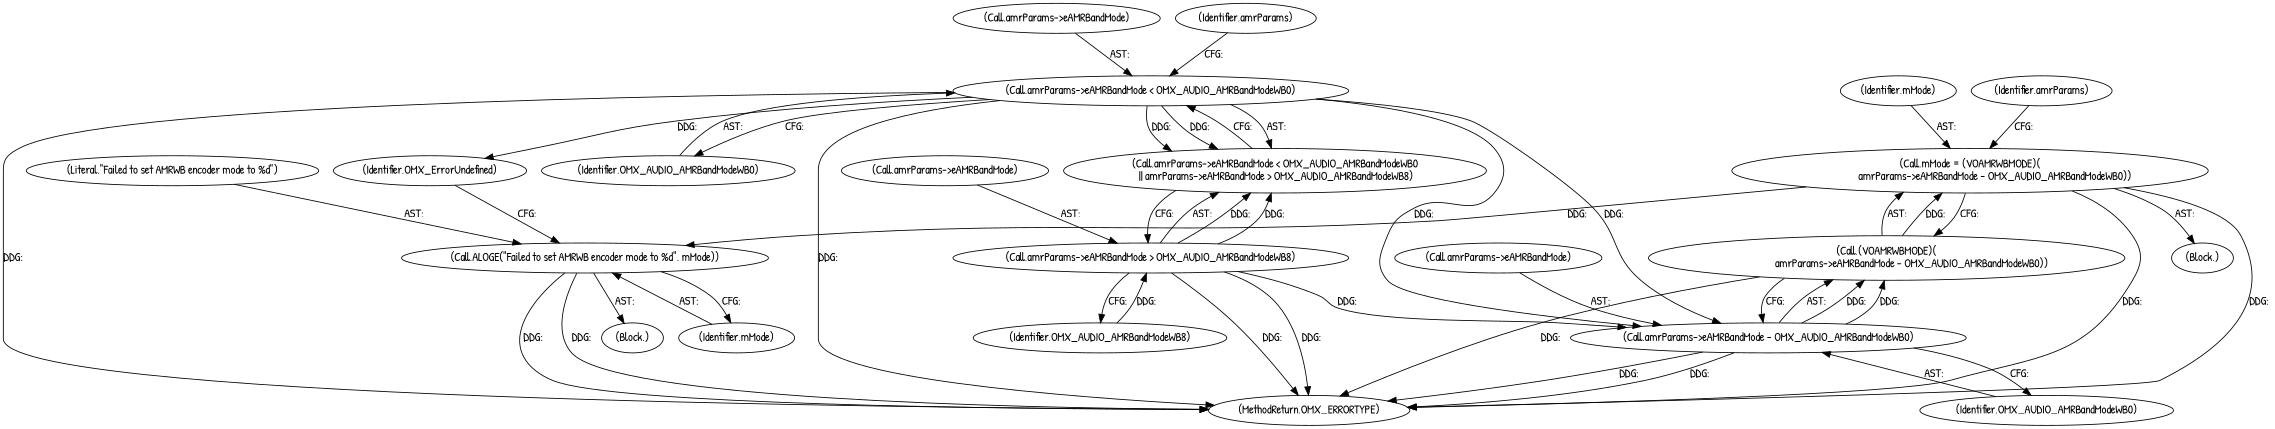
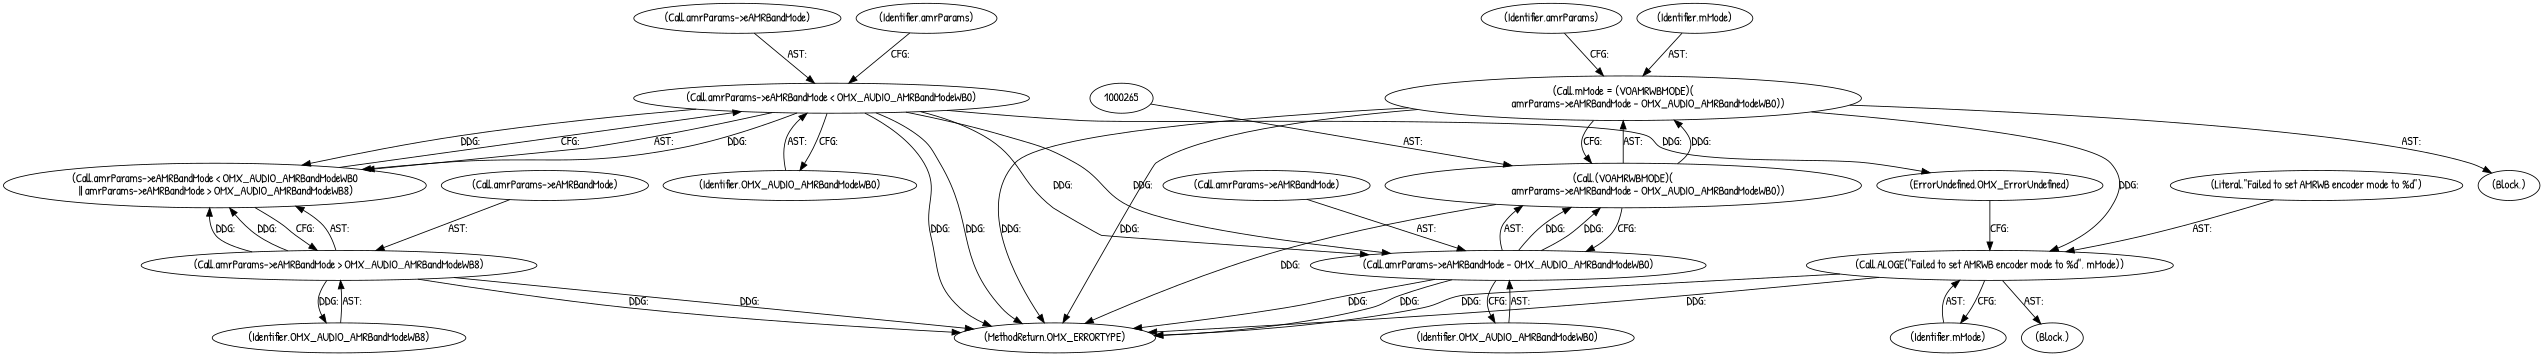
none -> (1122, 98)
(430, 171) -> (1990, 186)
(1119, 302) -> (330, 302)
(1148, 302) -> (354, 302)
(1424, 319) -> none
